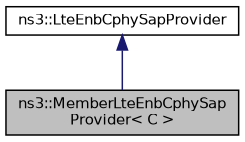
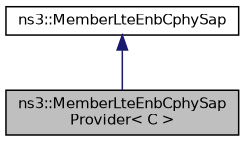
(122, 21) -> (122, 21)
